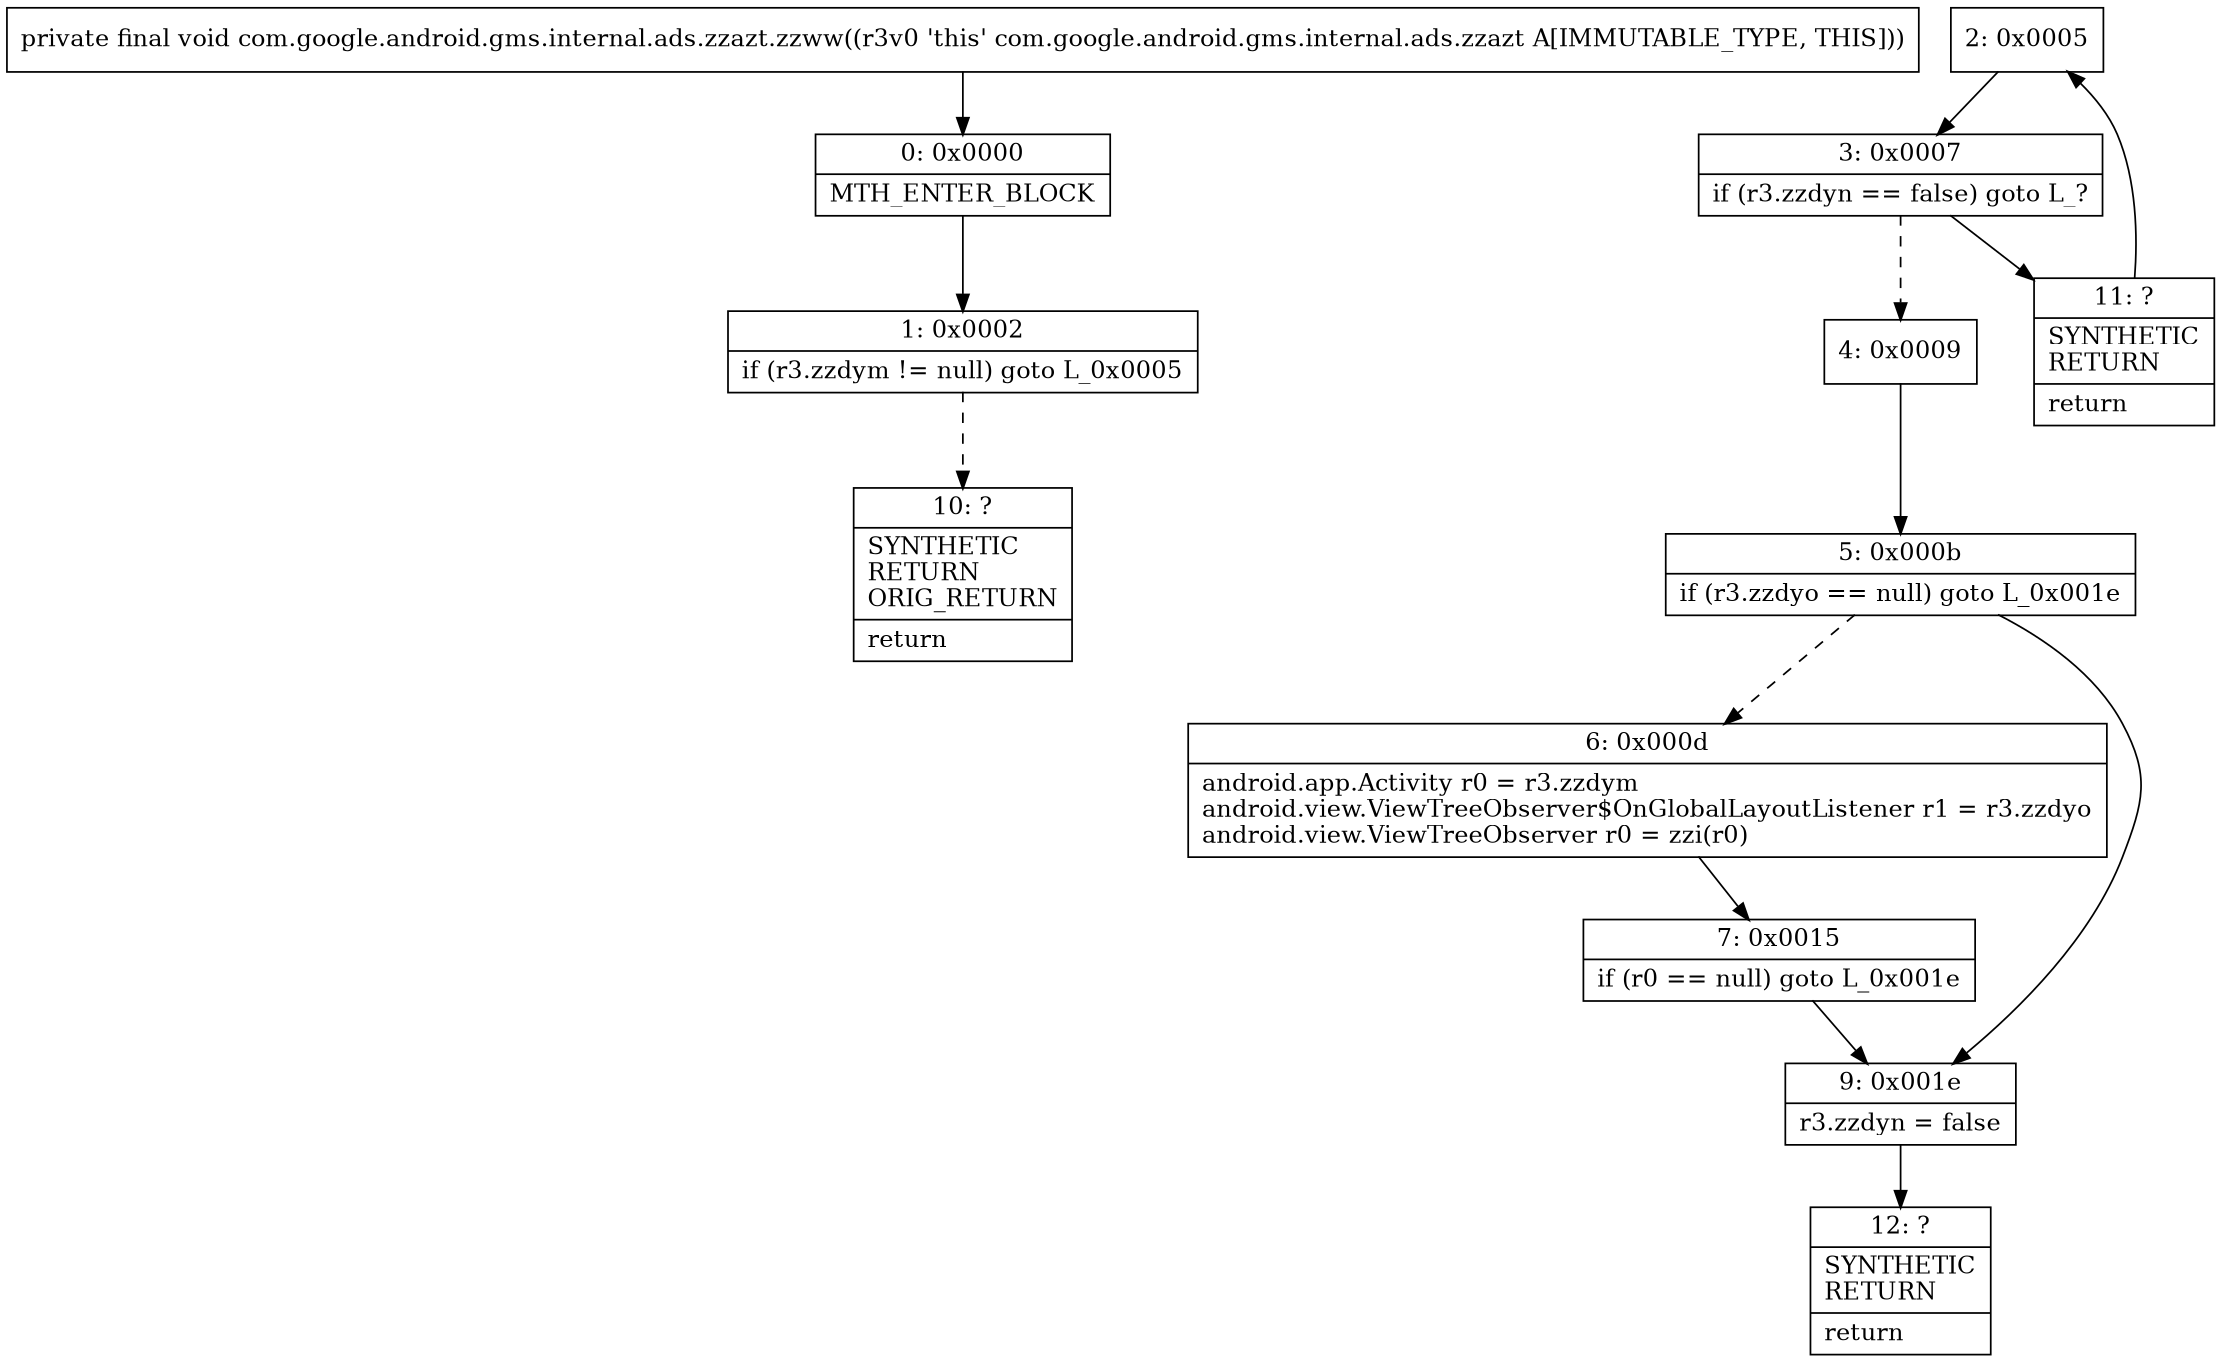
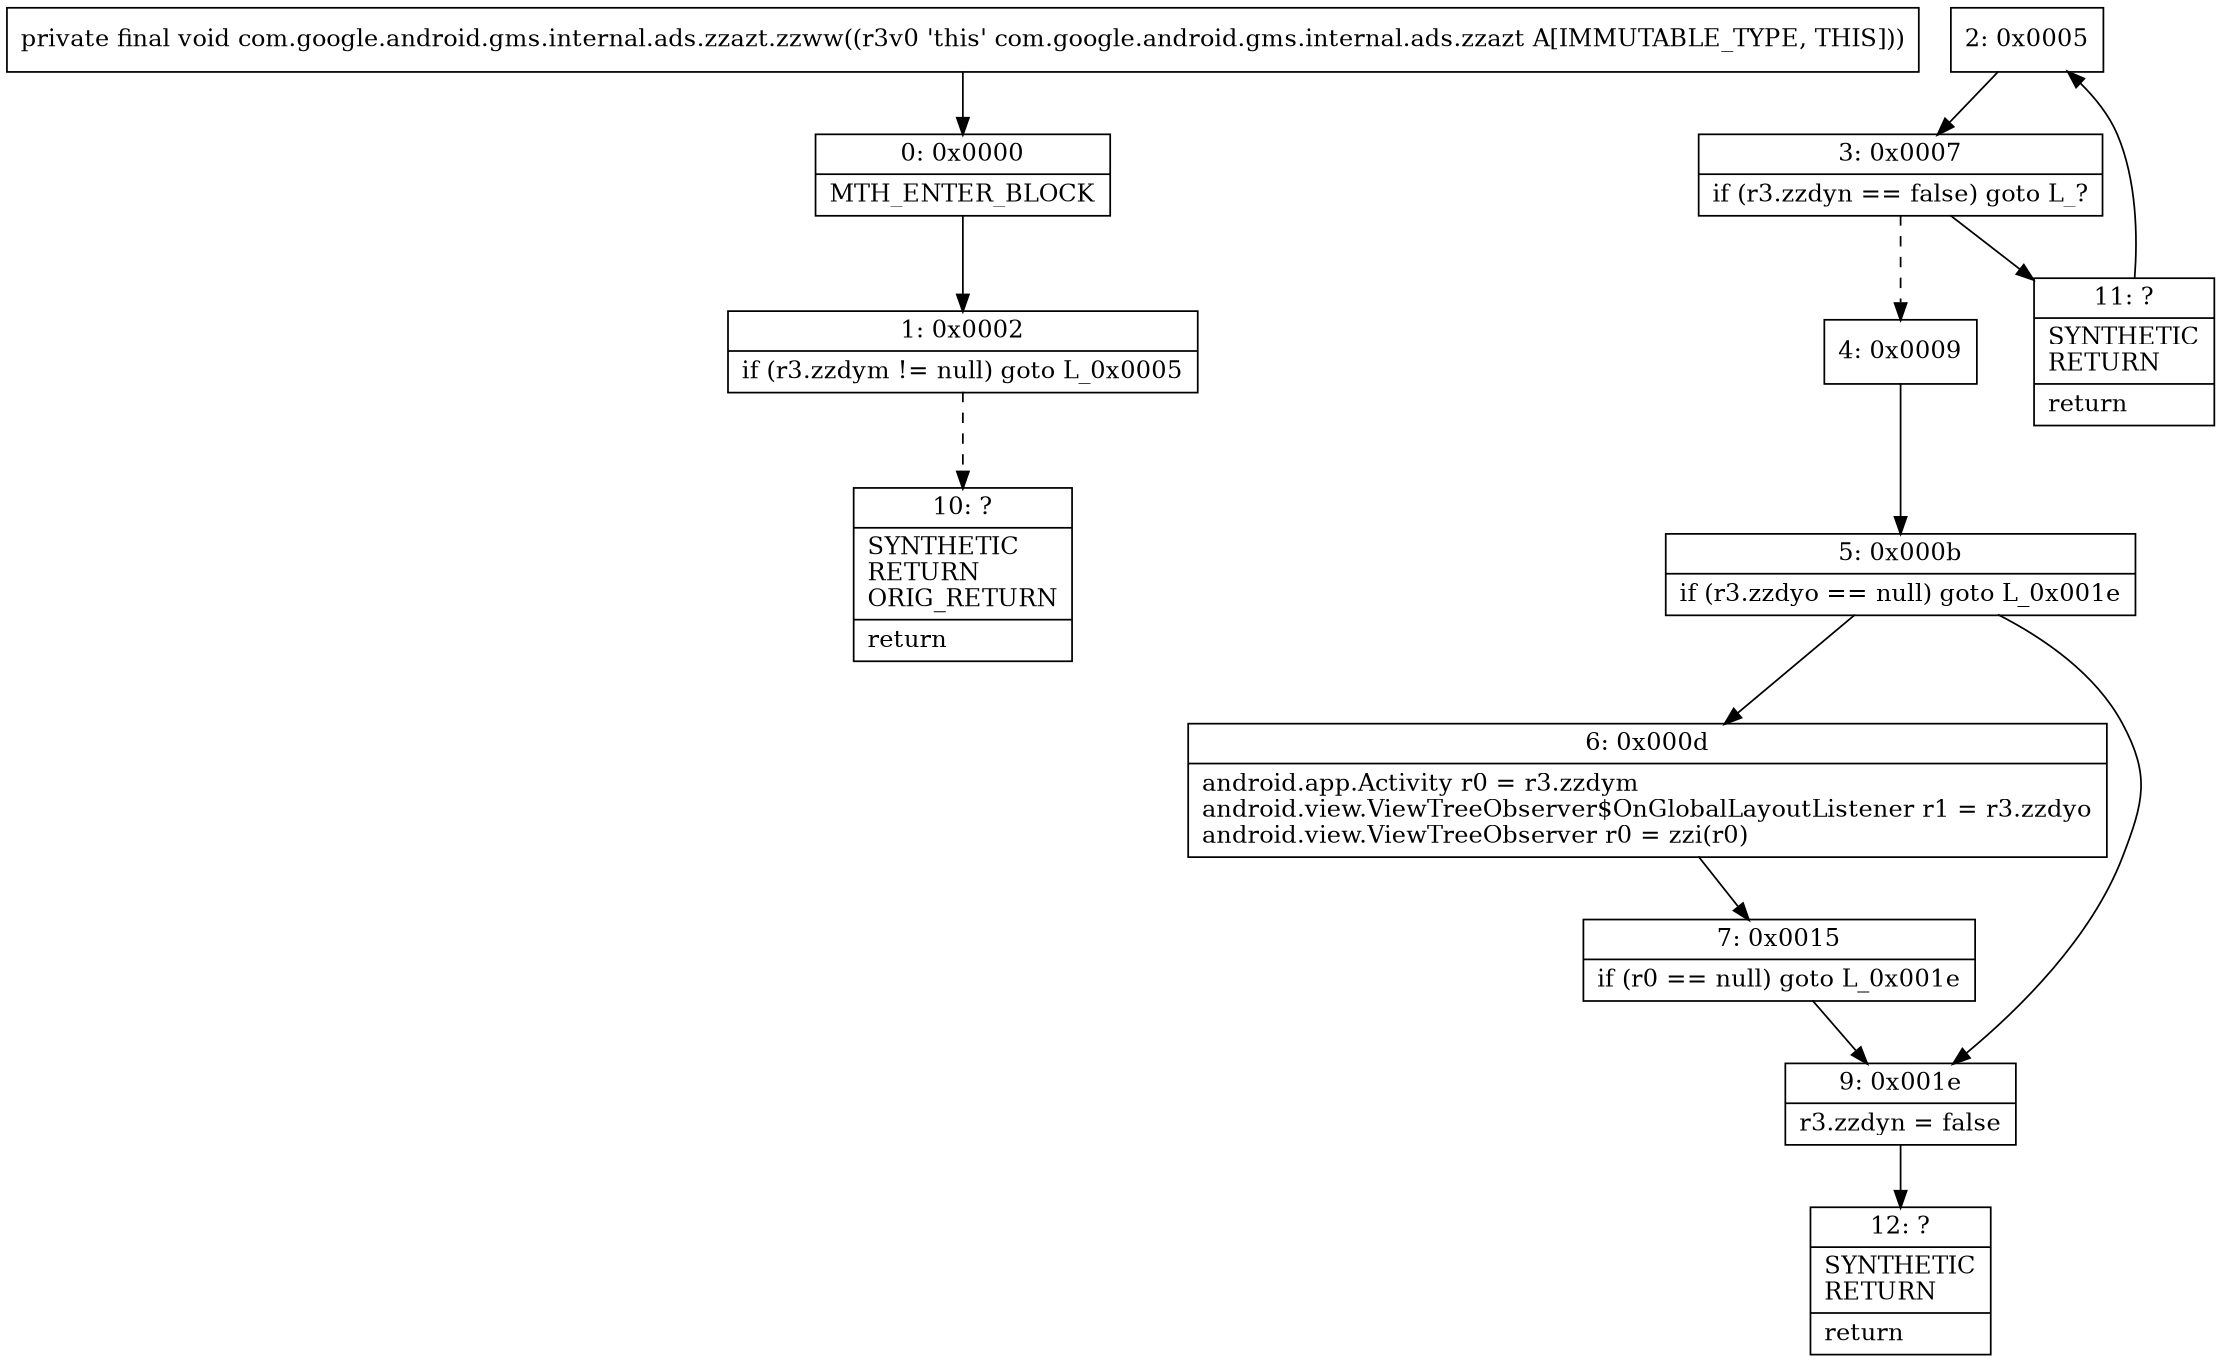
(1796, 664) -> (1796, 664)
